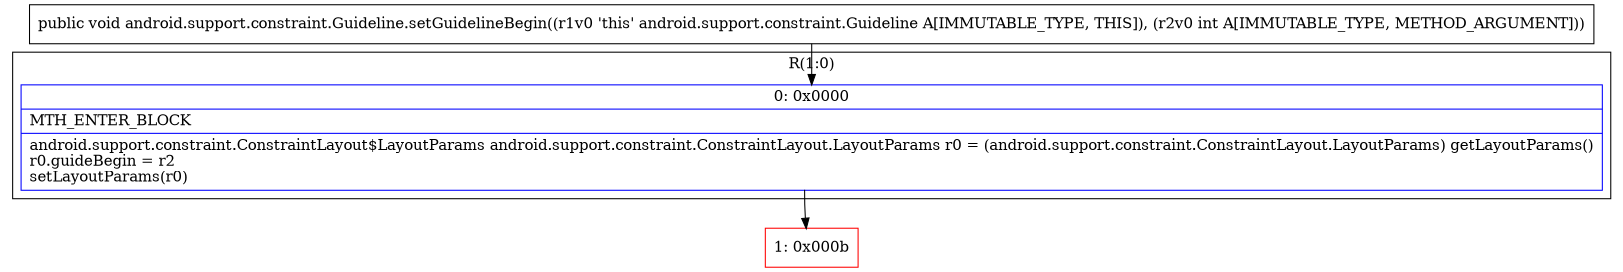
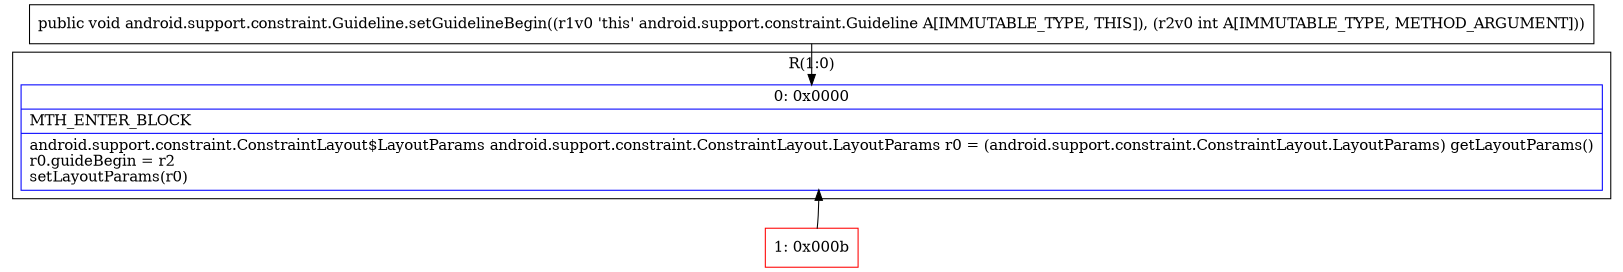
(805, 205) -> (818, 215)
